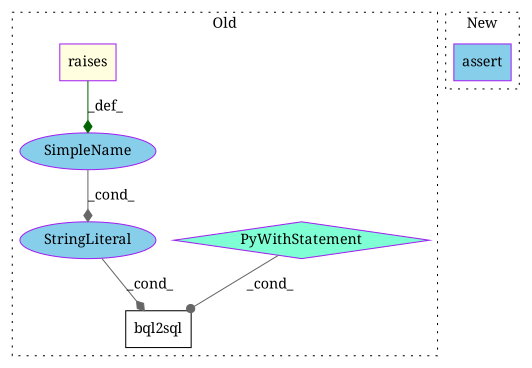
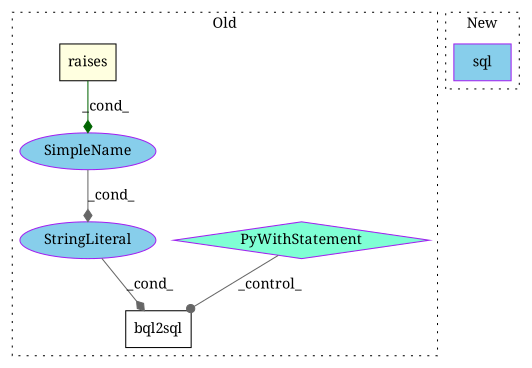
(88, 62) -> (88, 62)
(482, 62) -> (482, 62)
(106, 107) -> (106, 107)
(270, 285) -> (270, 285)
